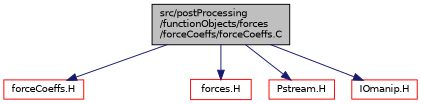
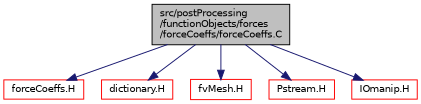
none -> (137, 90)
(221, 90) -> (221, 90)
